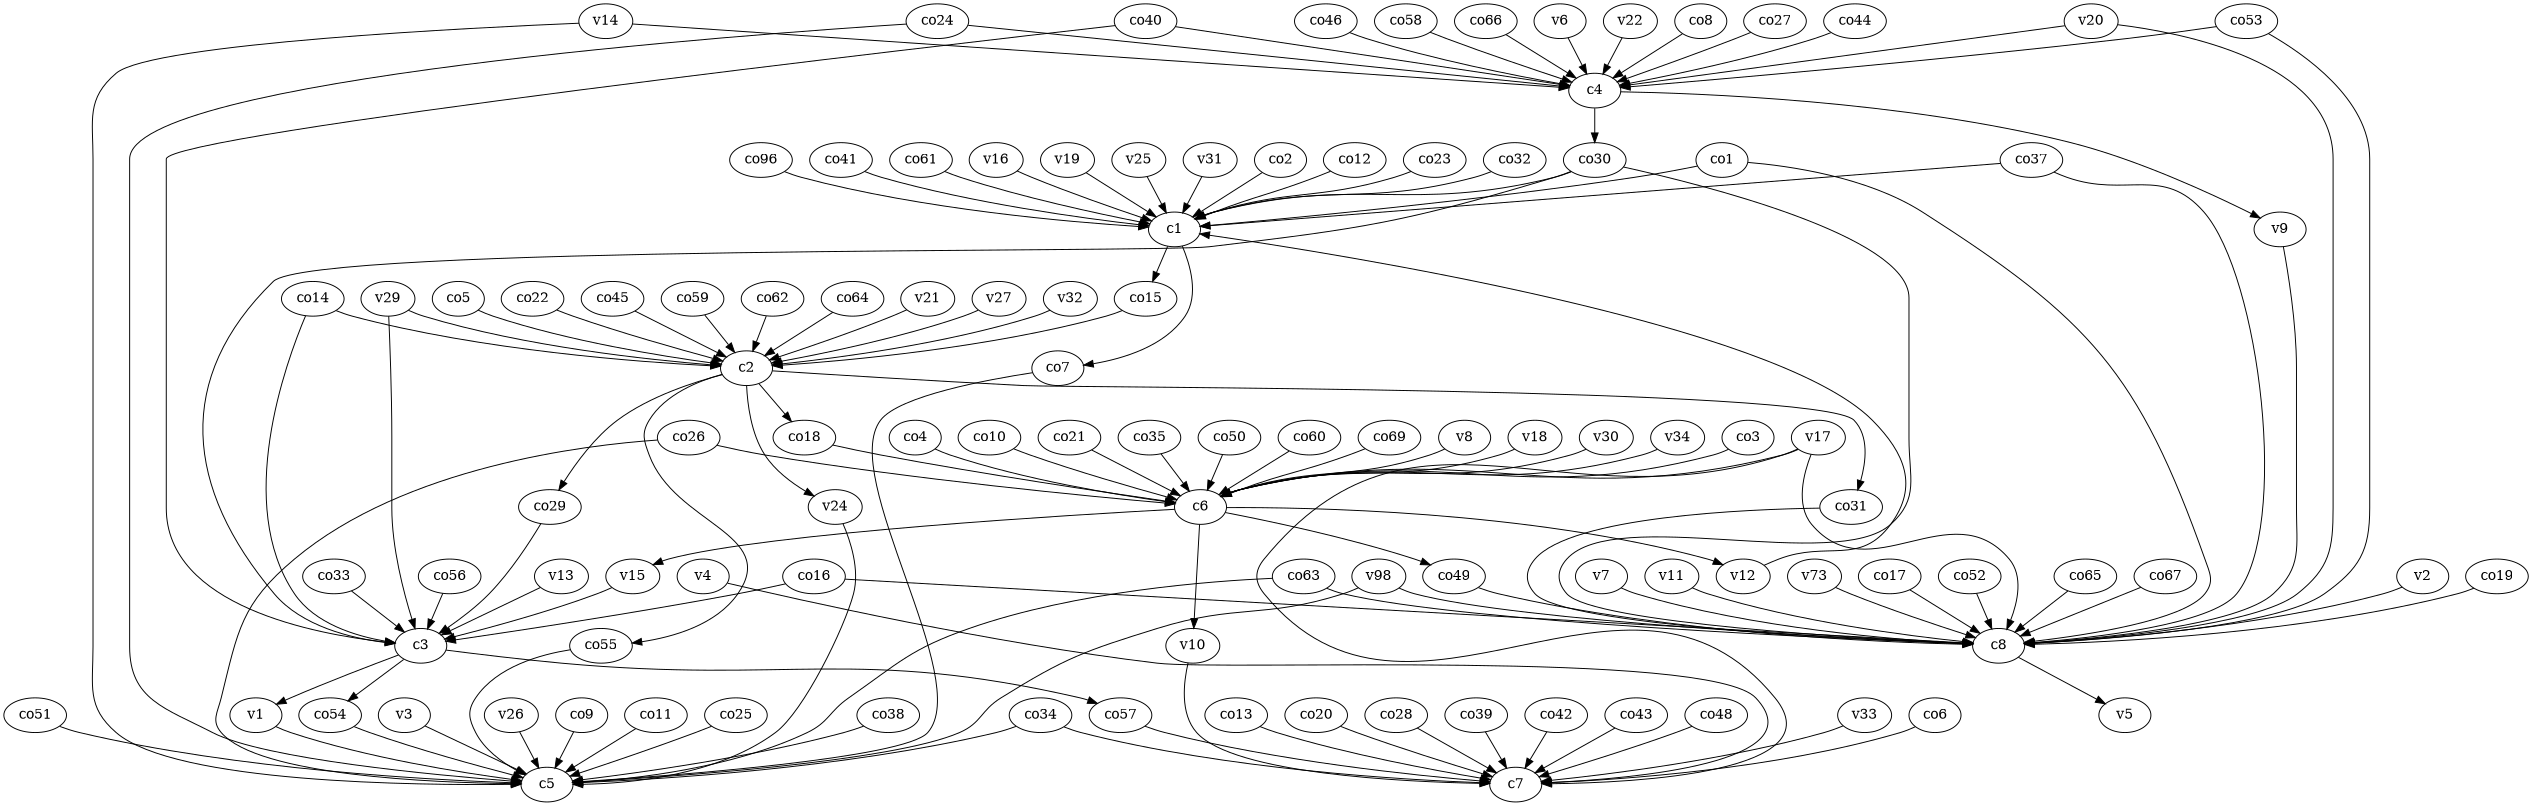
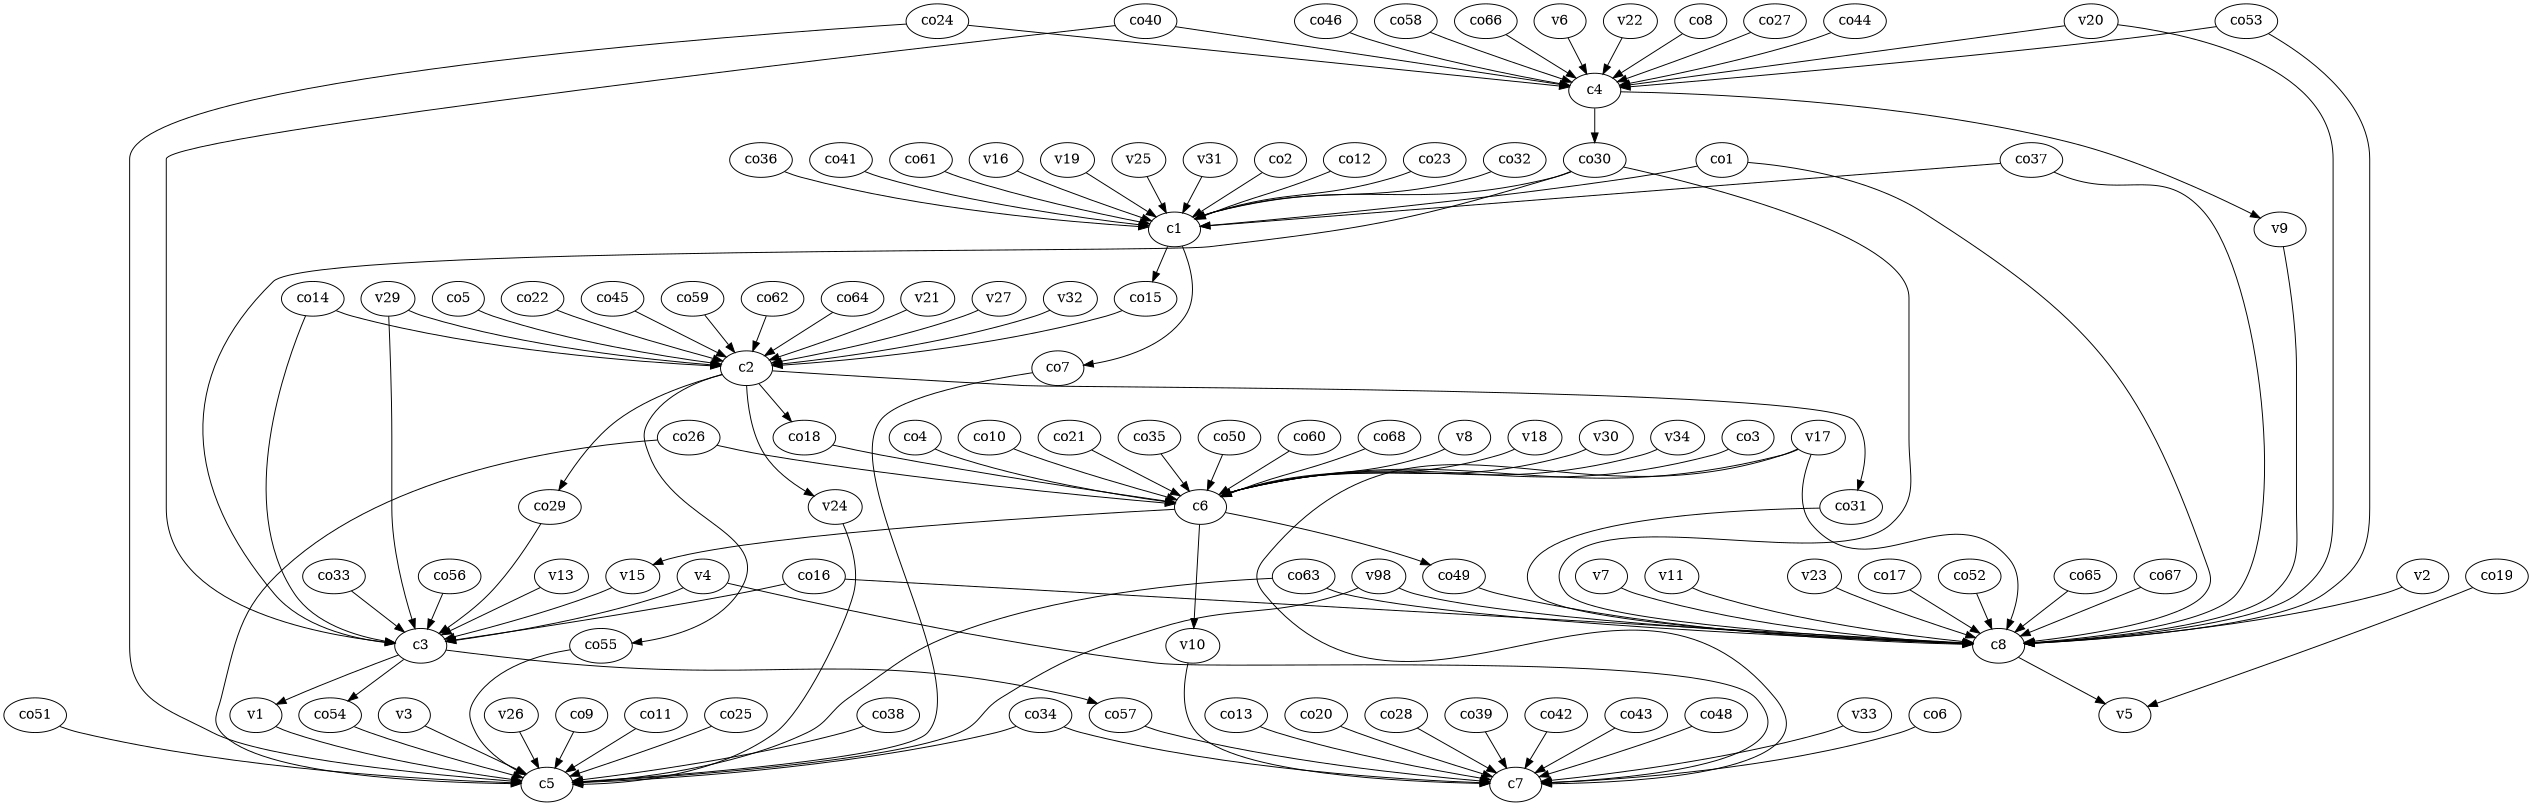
(606, 21) -> none
(761, 160) -> (761, 160)
(1389, 438) -> (1389, 438)
(1743, 576) -> none
(1815, 576) -> (1815, 576)
none -> (617, 609)
(2256, 629) -> (2315, 647)
